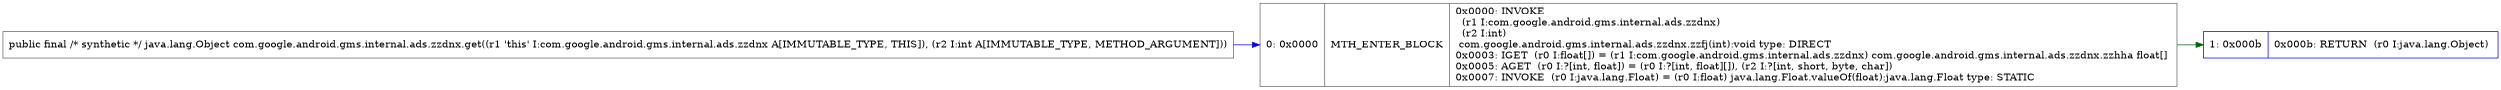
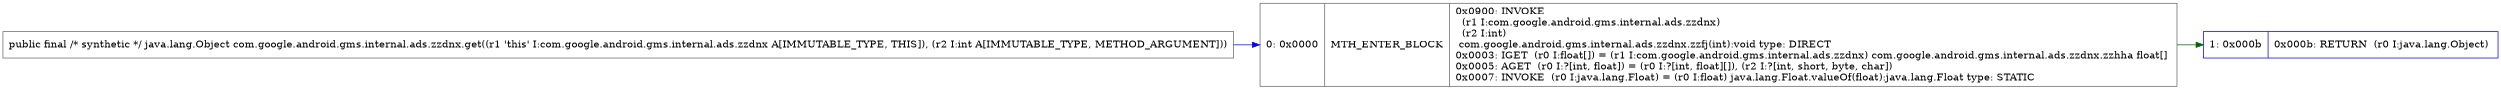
(1504, 11) -> (1504, 11)
